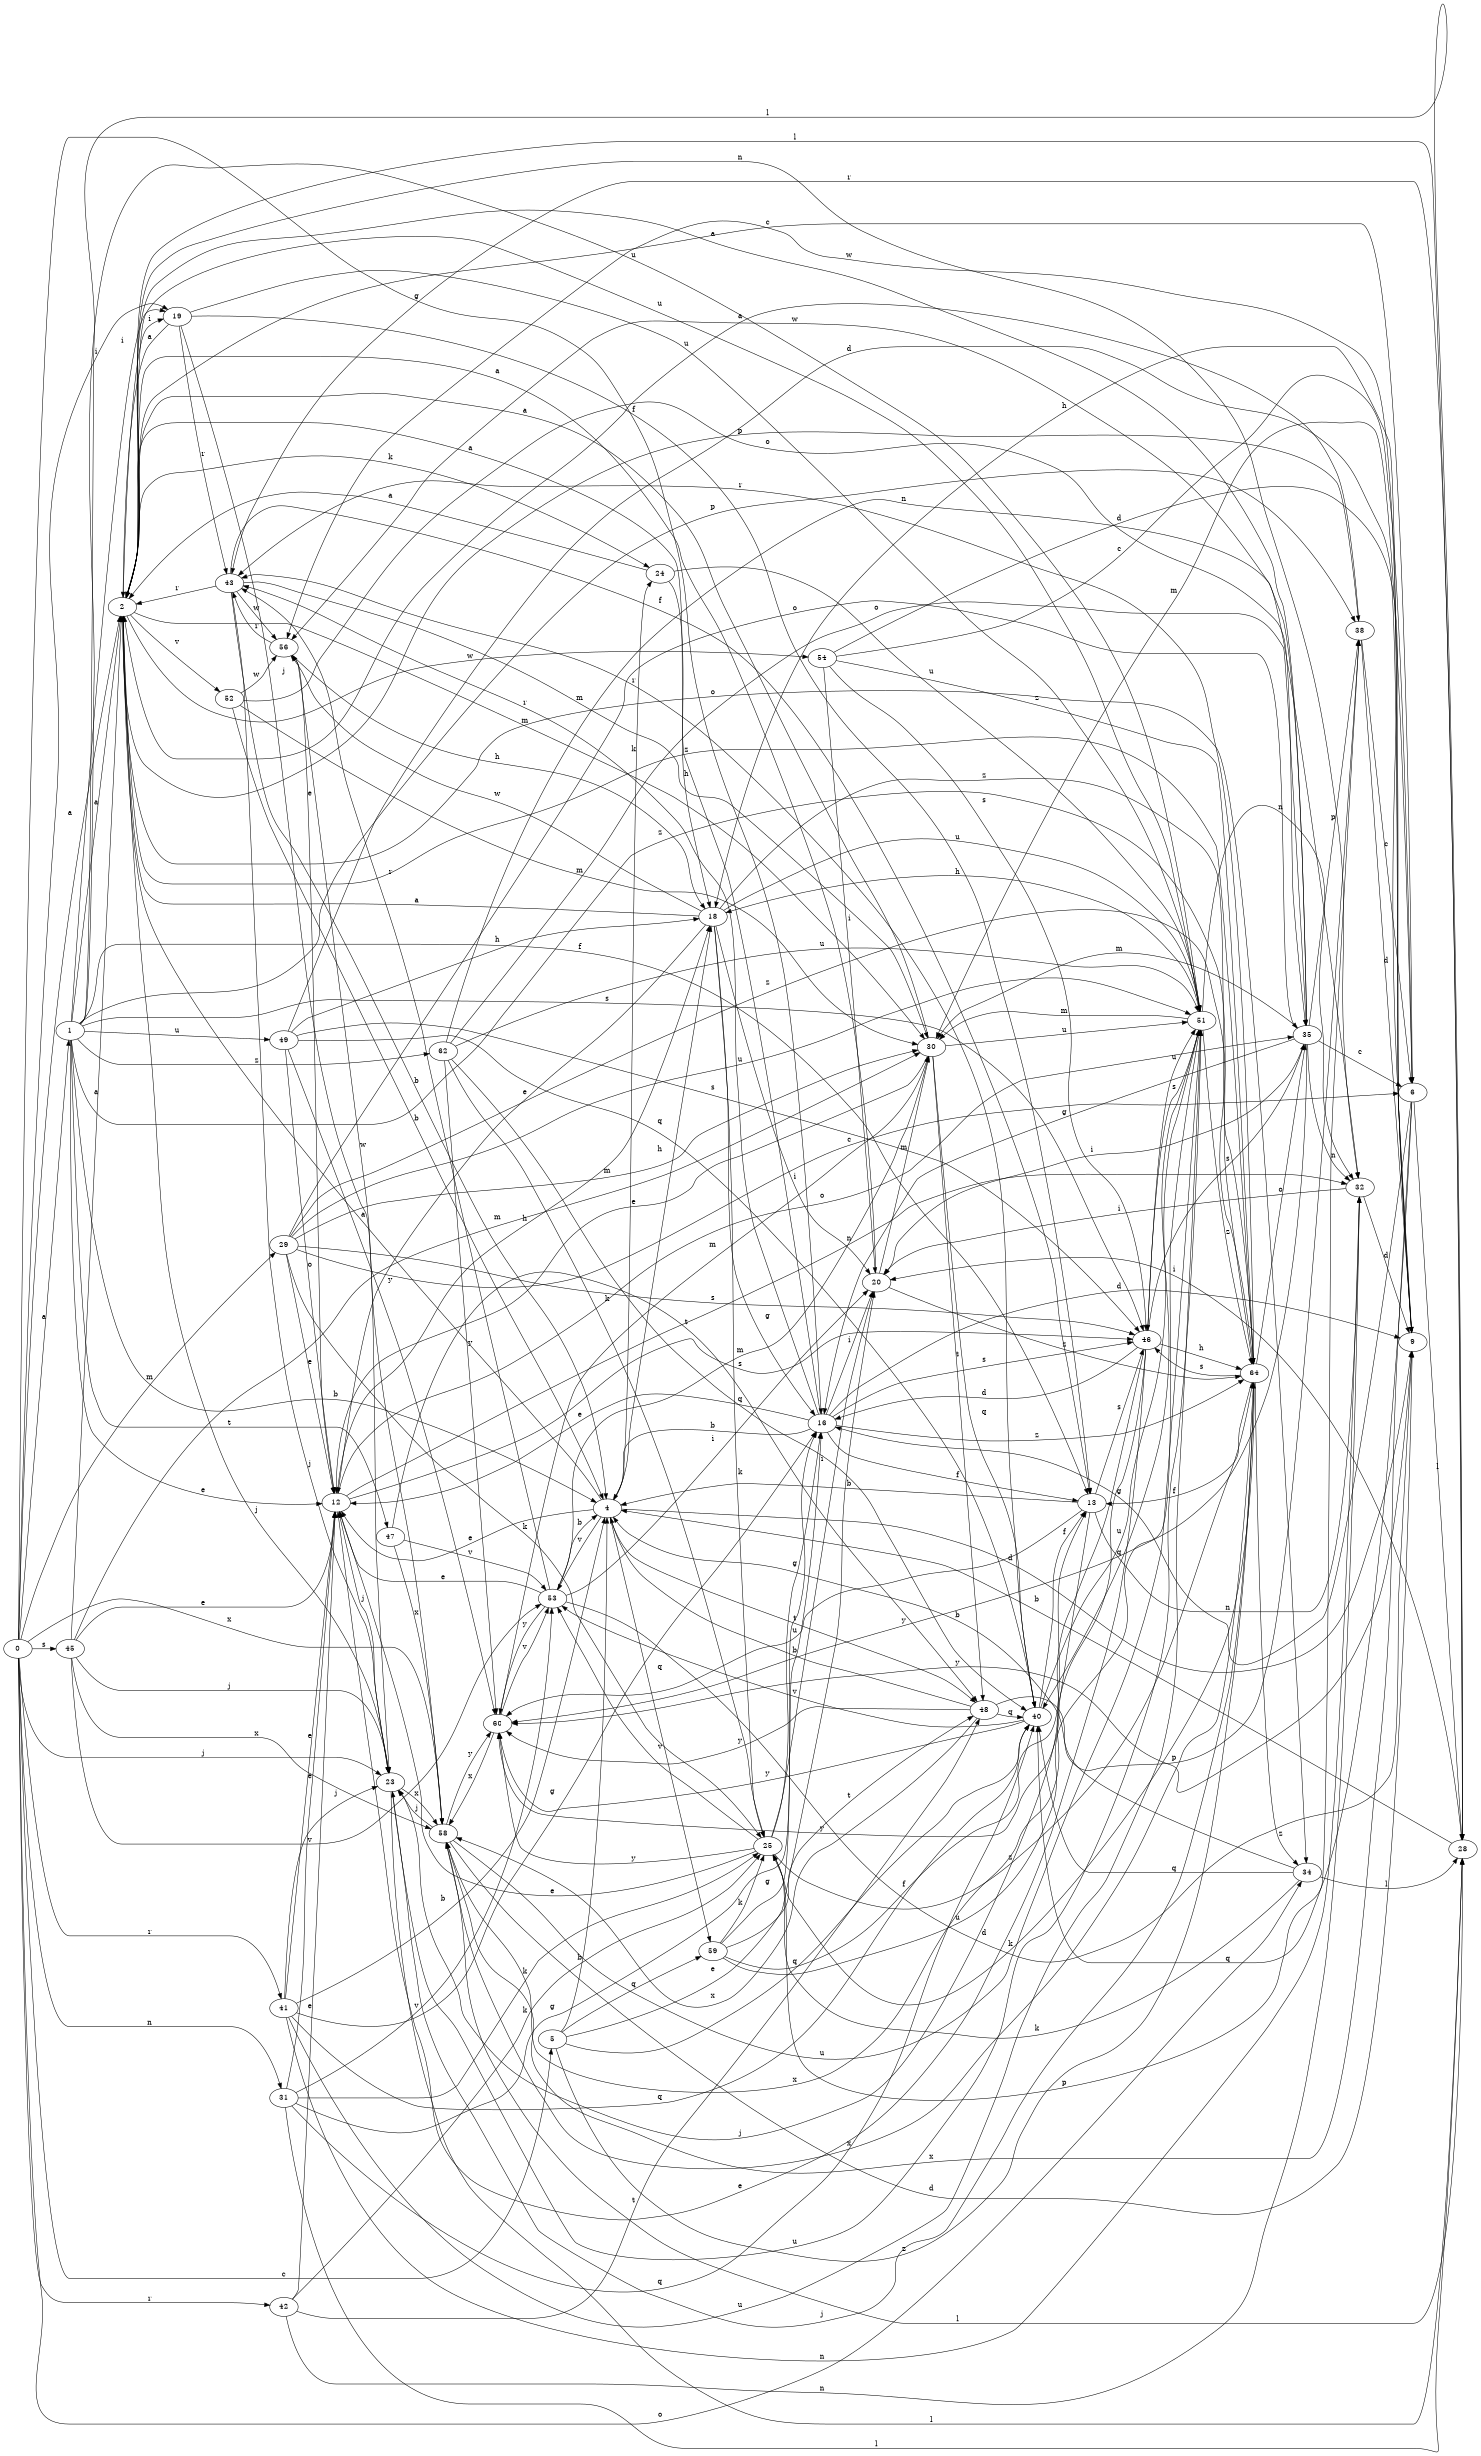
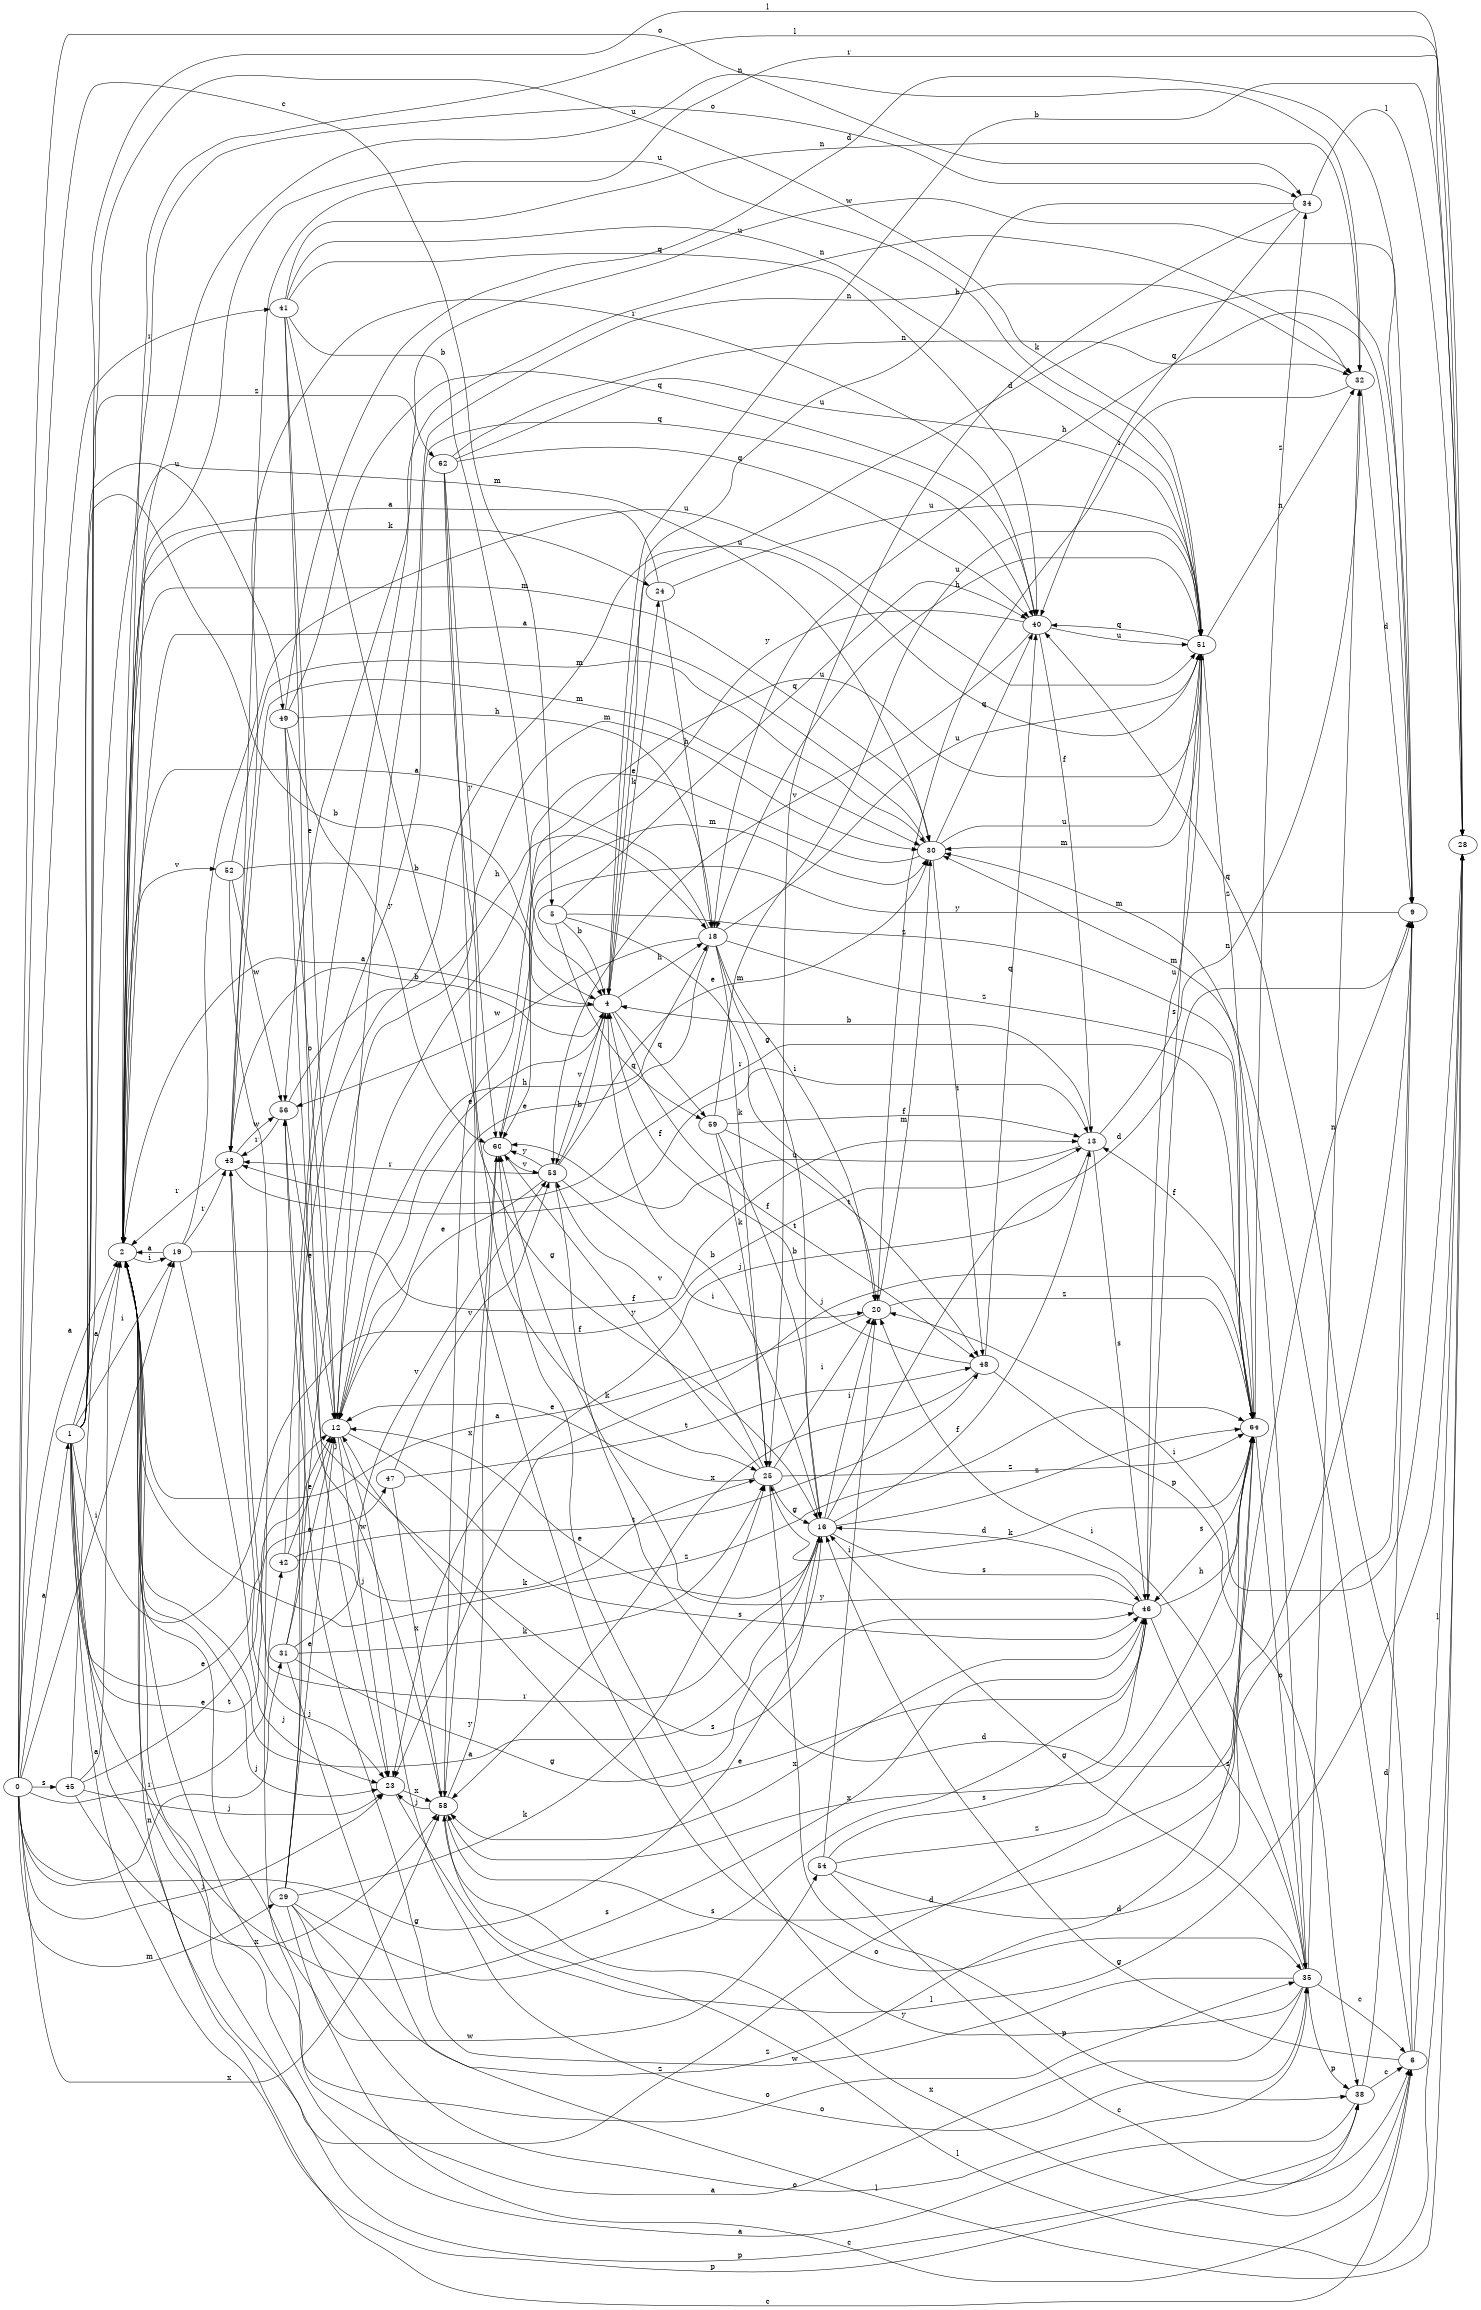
(742, 1746) -> none
(288, 1844) -> none
(768, 1882) -> (768, 1207)
(1002, 2025) -> none
